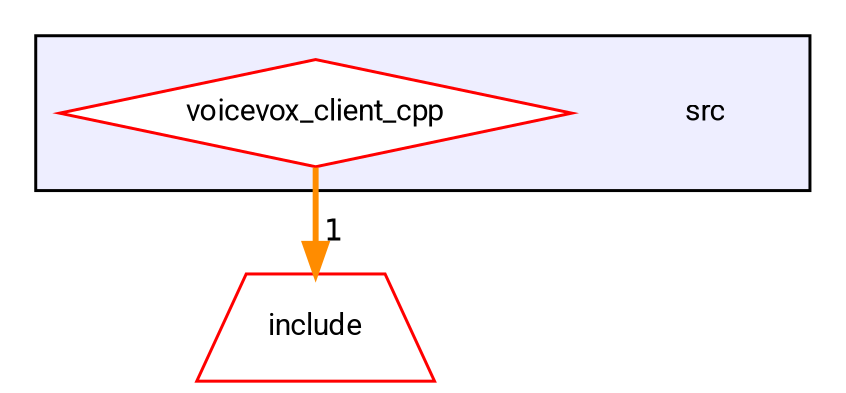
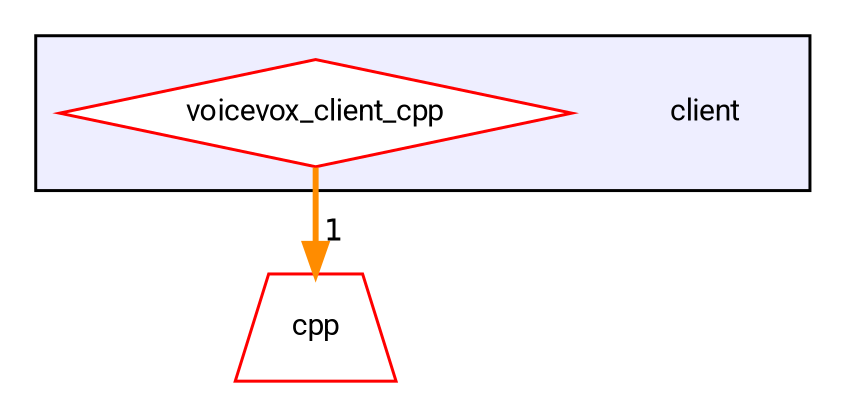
(706, 113) -> (706, 113)
(316, 328) -> (316, 328)
